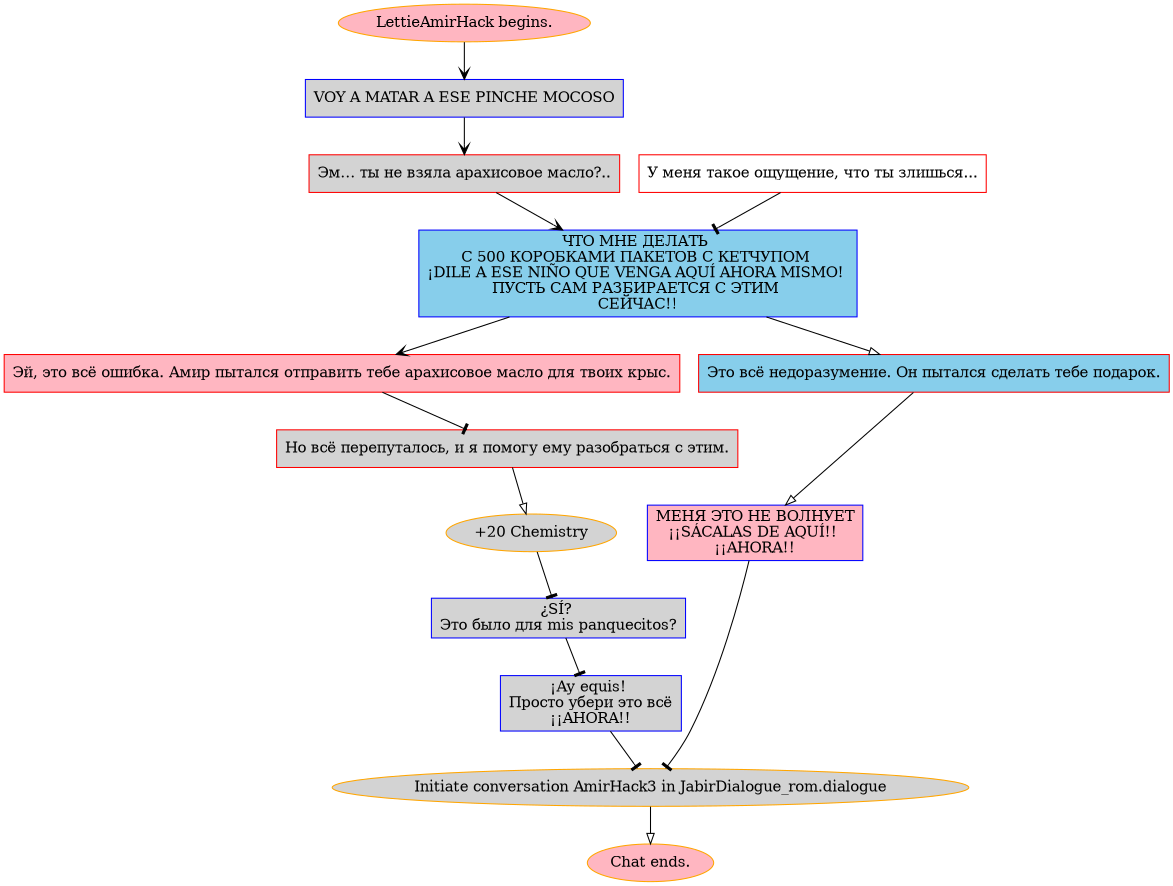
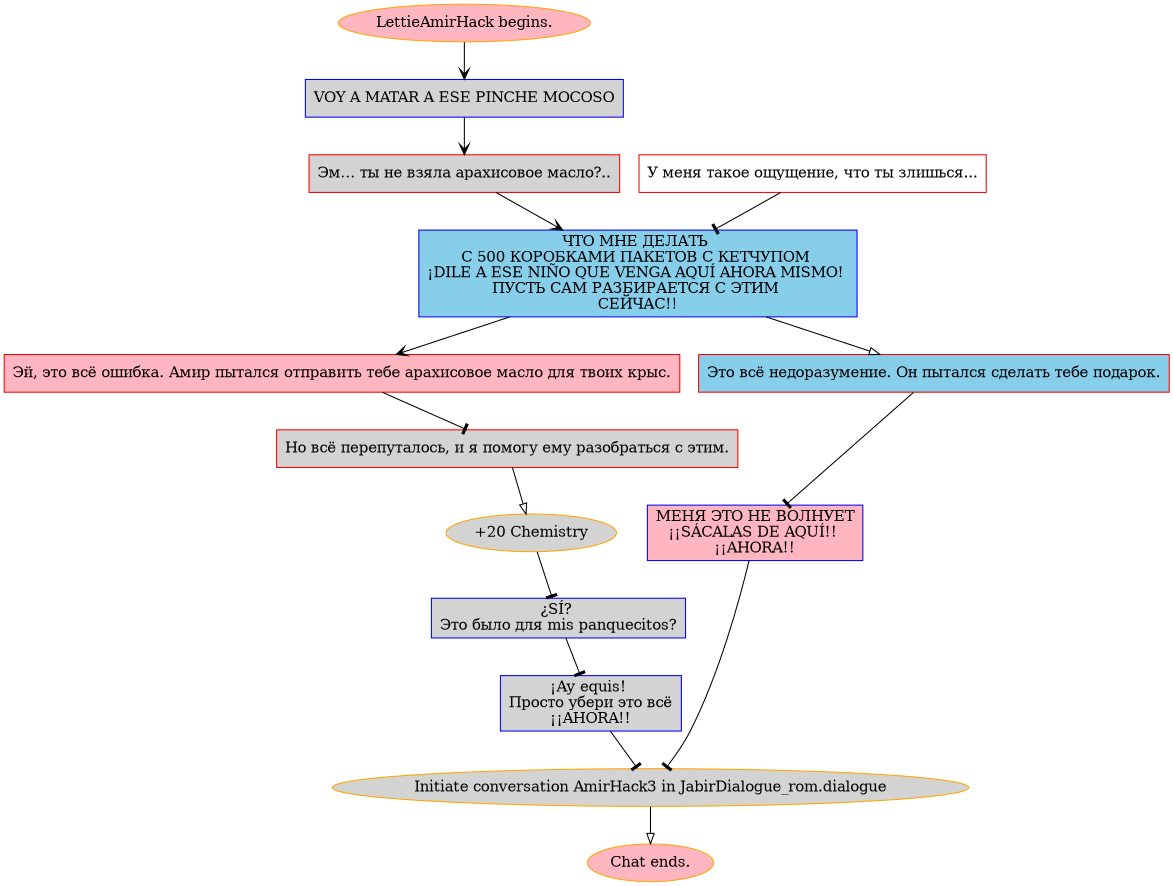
(853, 445) -> (851, 447)
